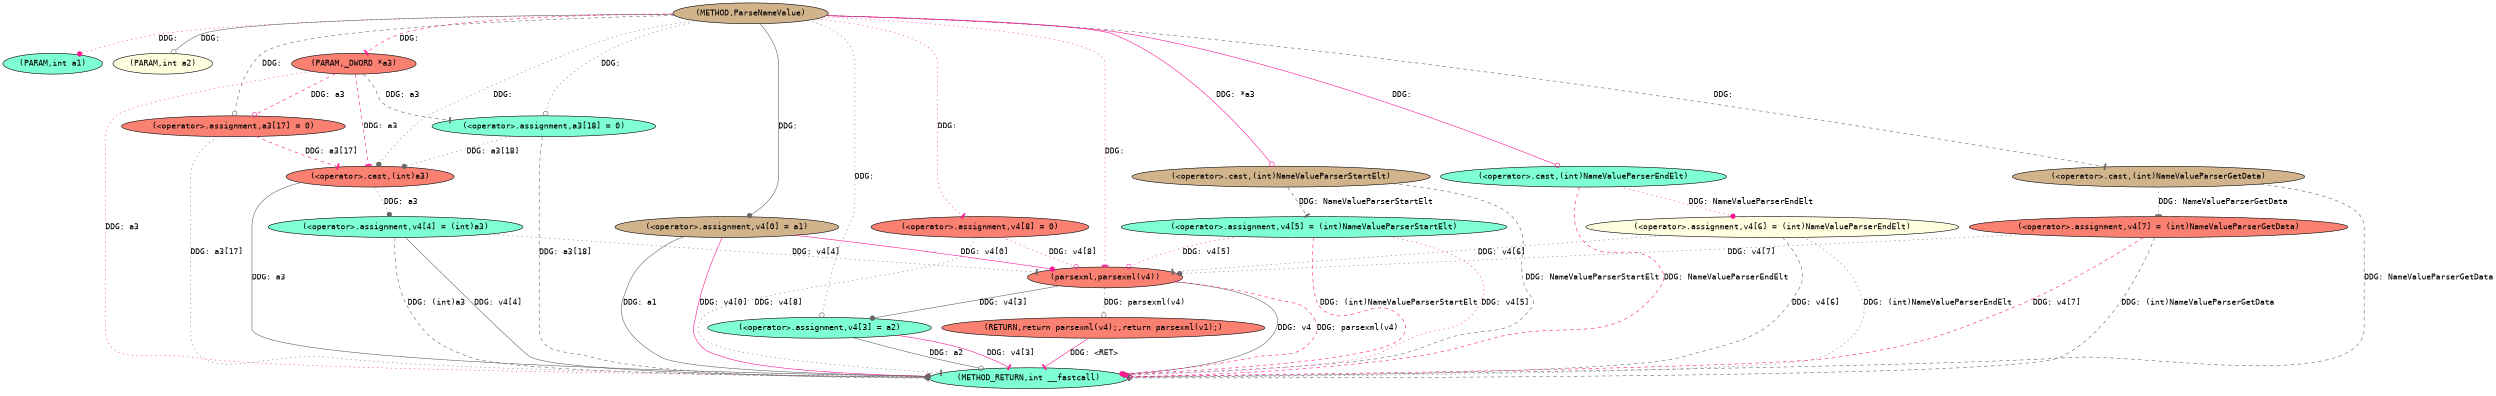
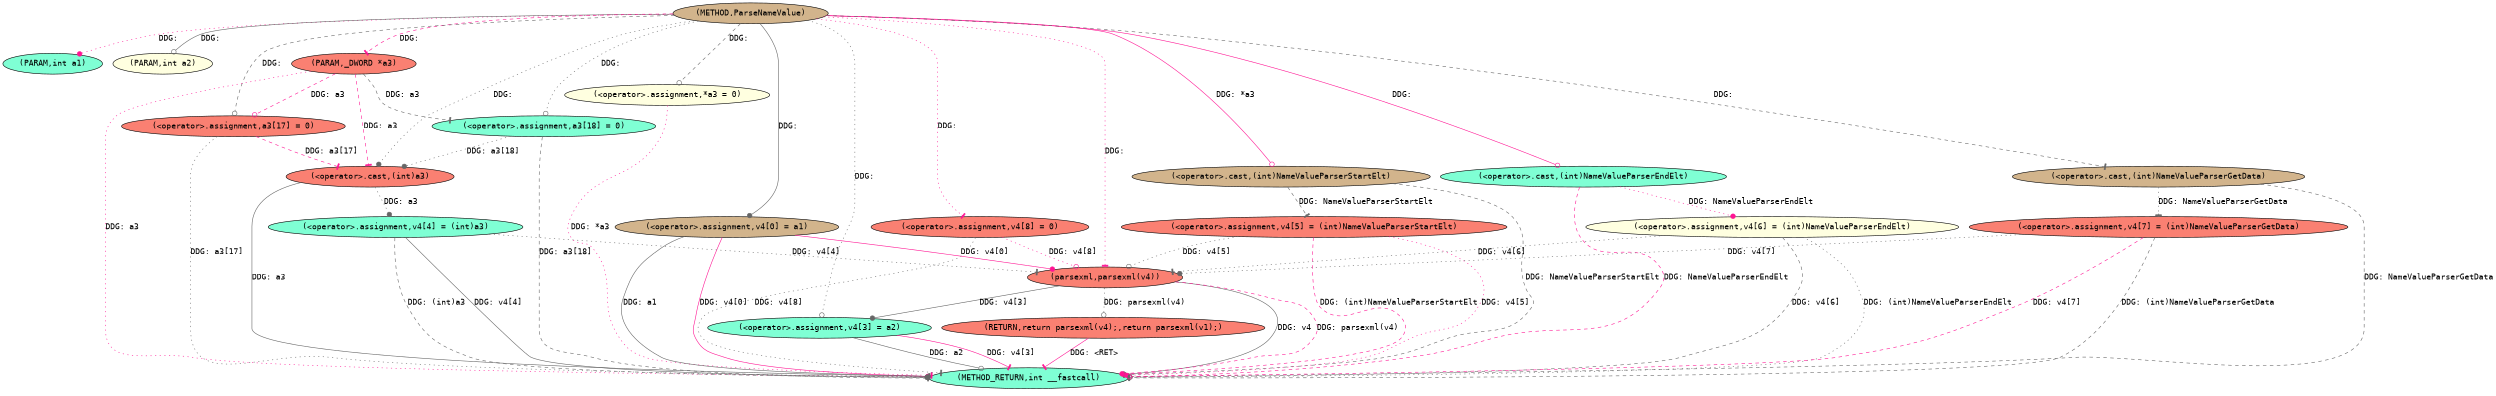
none -> (667, 95)
(1314, 227) -> (1314, 227)
(1184, 248) -> (1184, 248)
